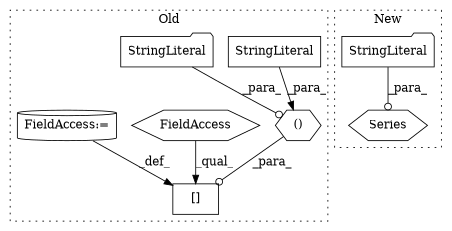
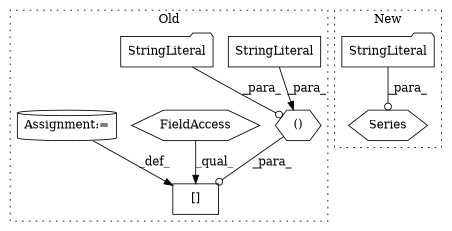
(67, 125) -> (67, 125)
